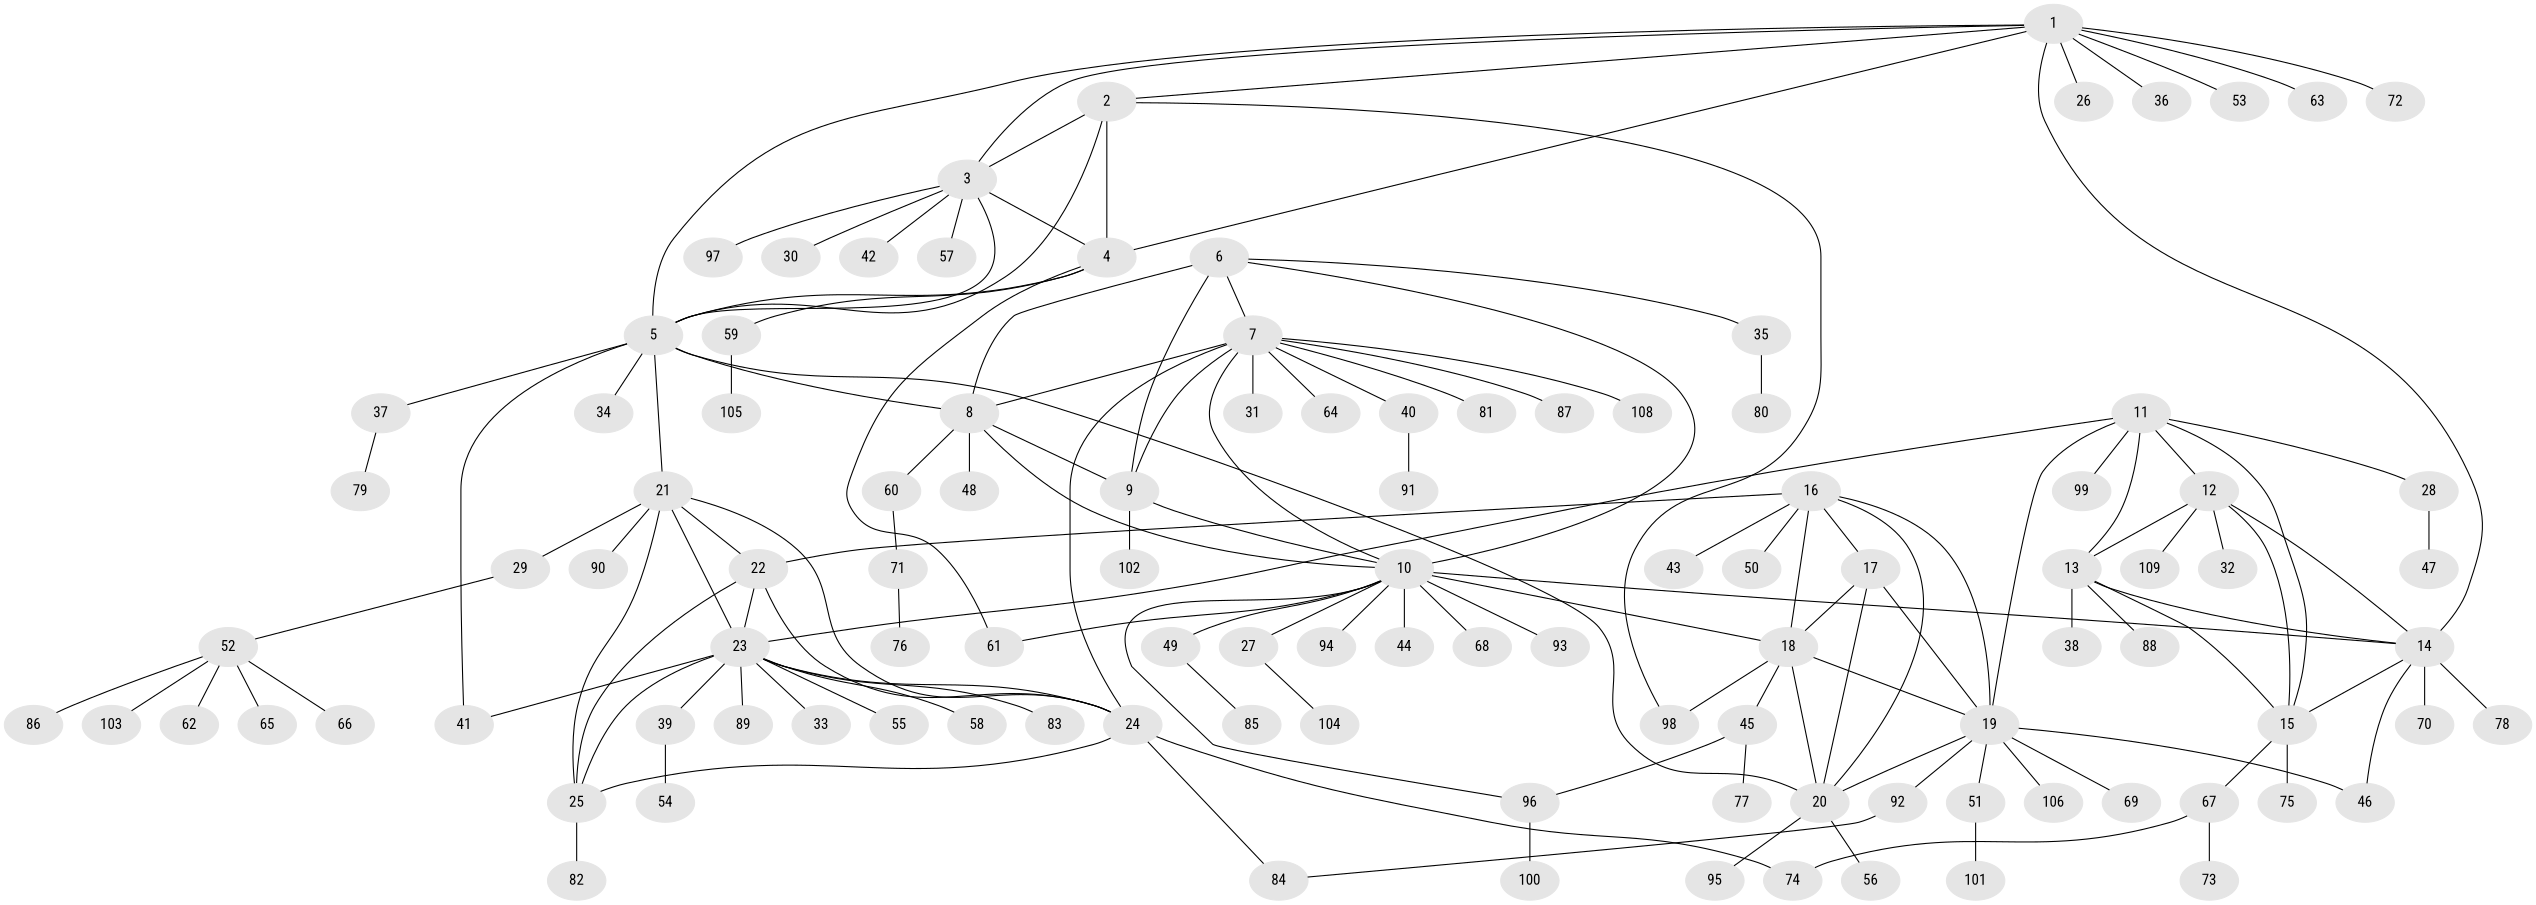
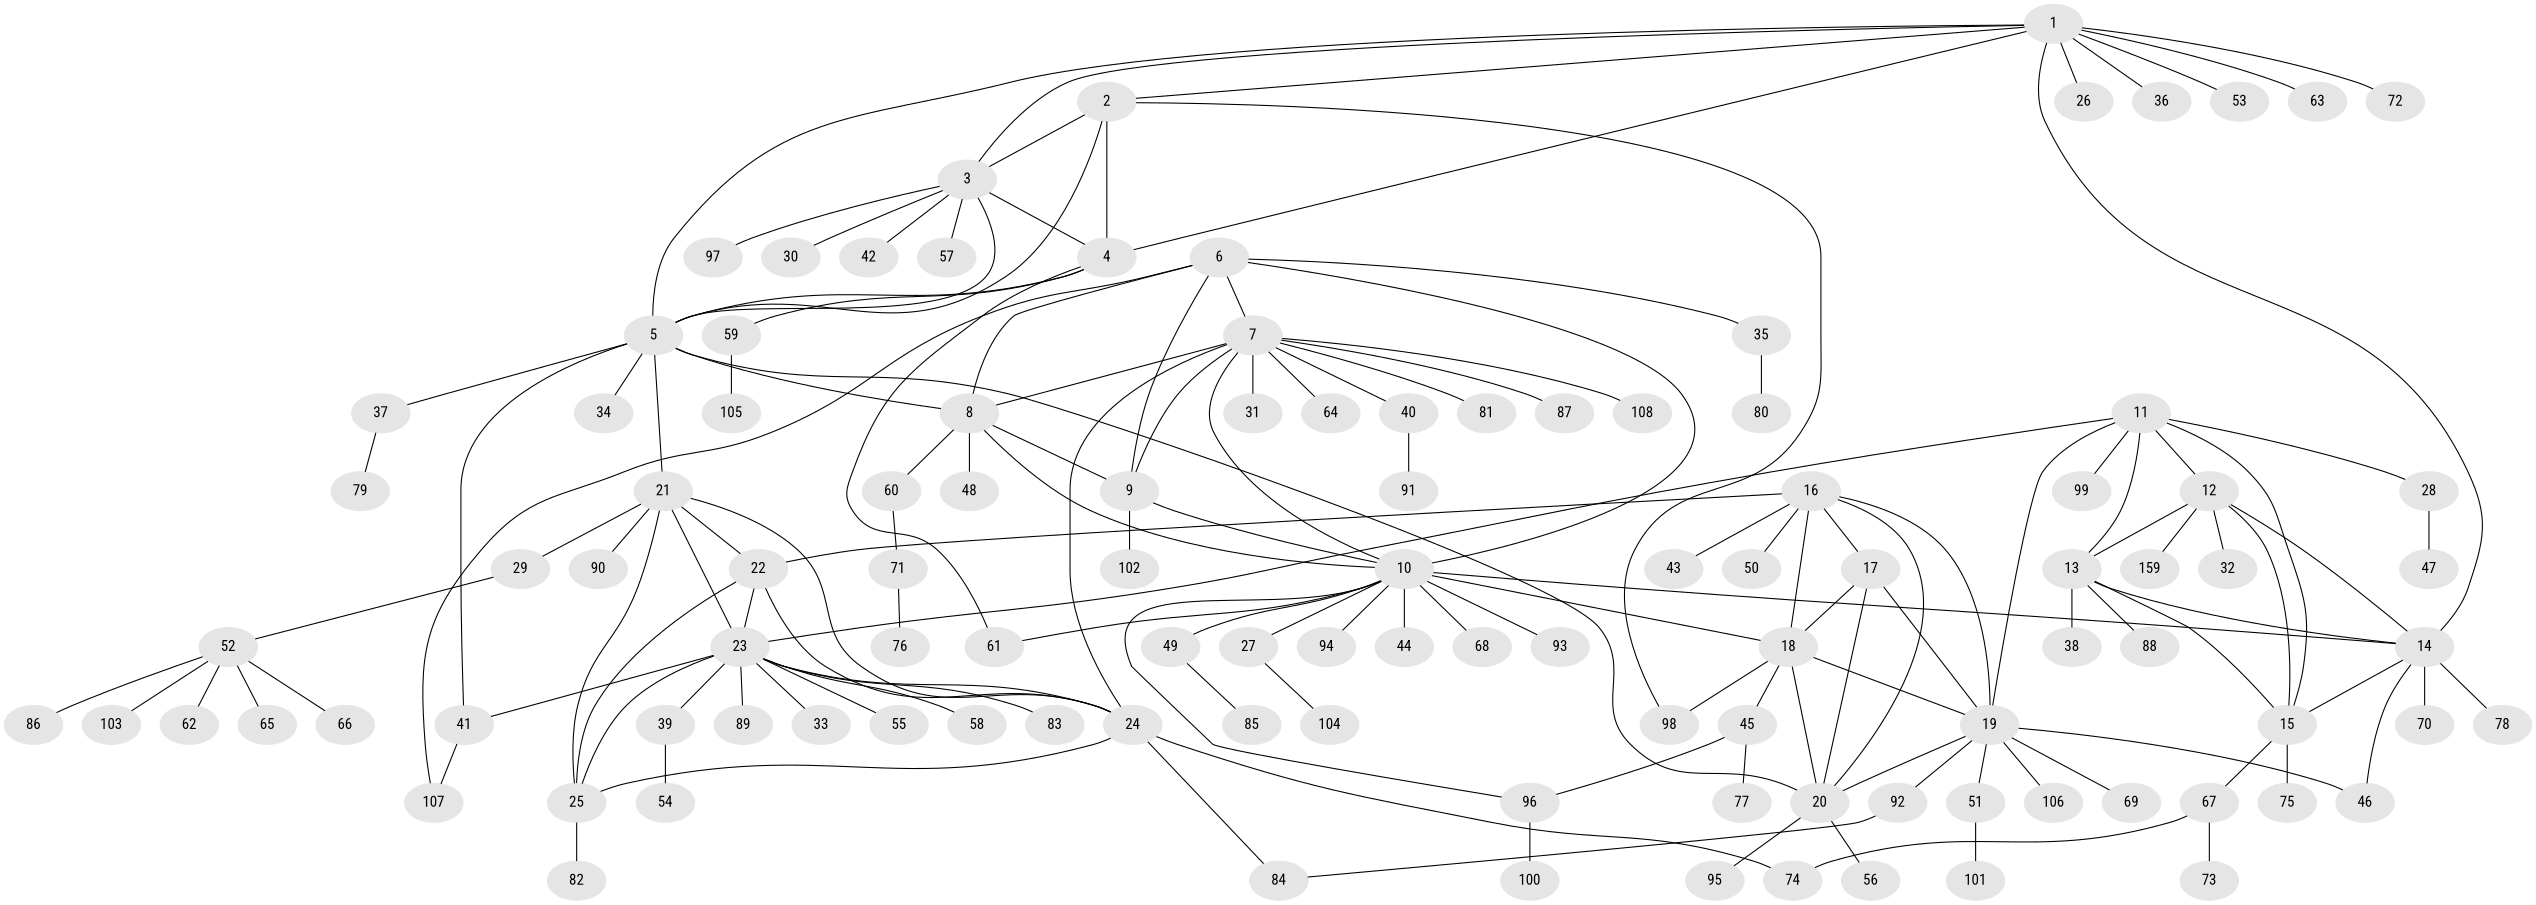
(2150, 569) -> (2150, 569)
none -> (434, 803)
